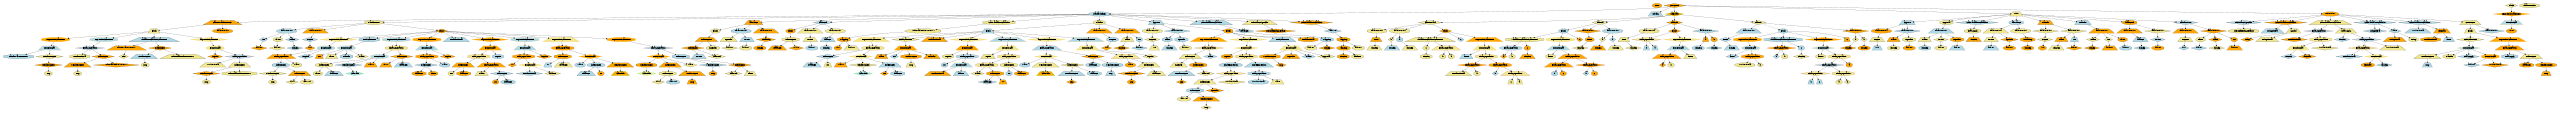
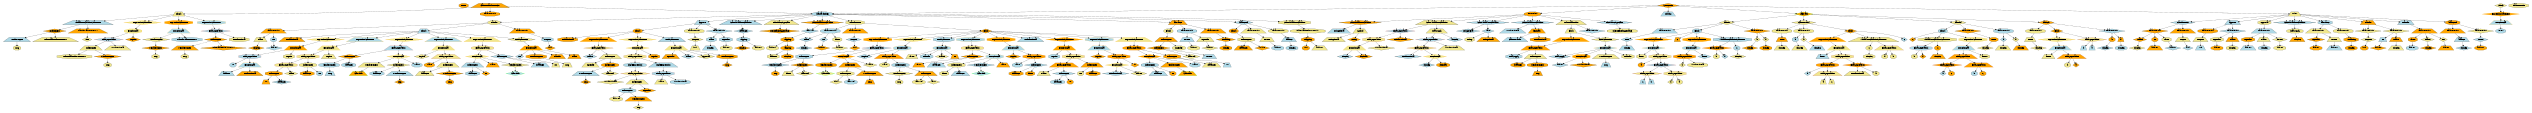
(664, 17) -> (658, 10)
(2470, 23) -> (1571, 23)
(2512, 31) -> (2501, 31)
(2449, 40) -> (1515, 40)
